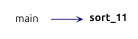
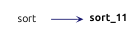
(27, 19) -> (27, 19)
